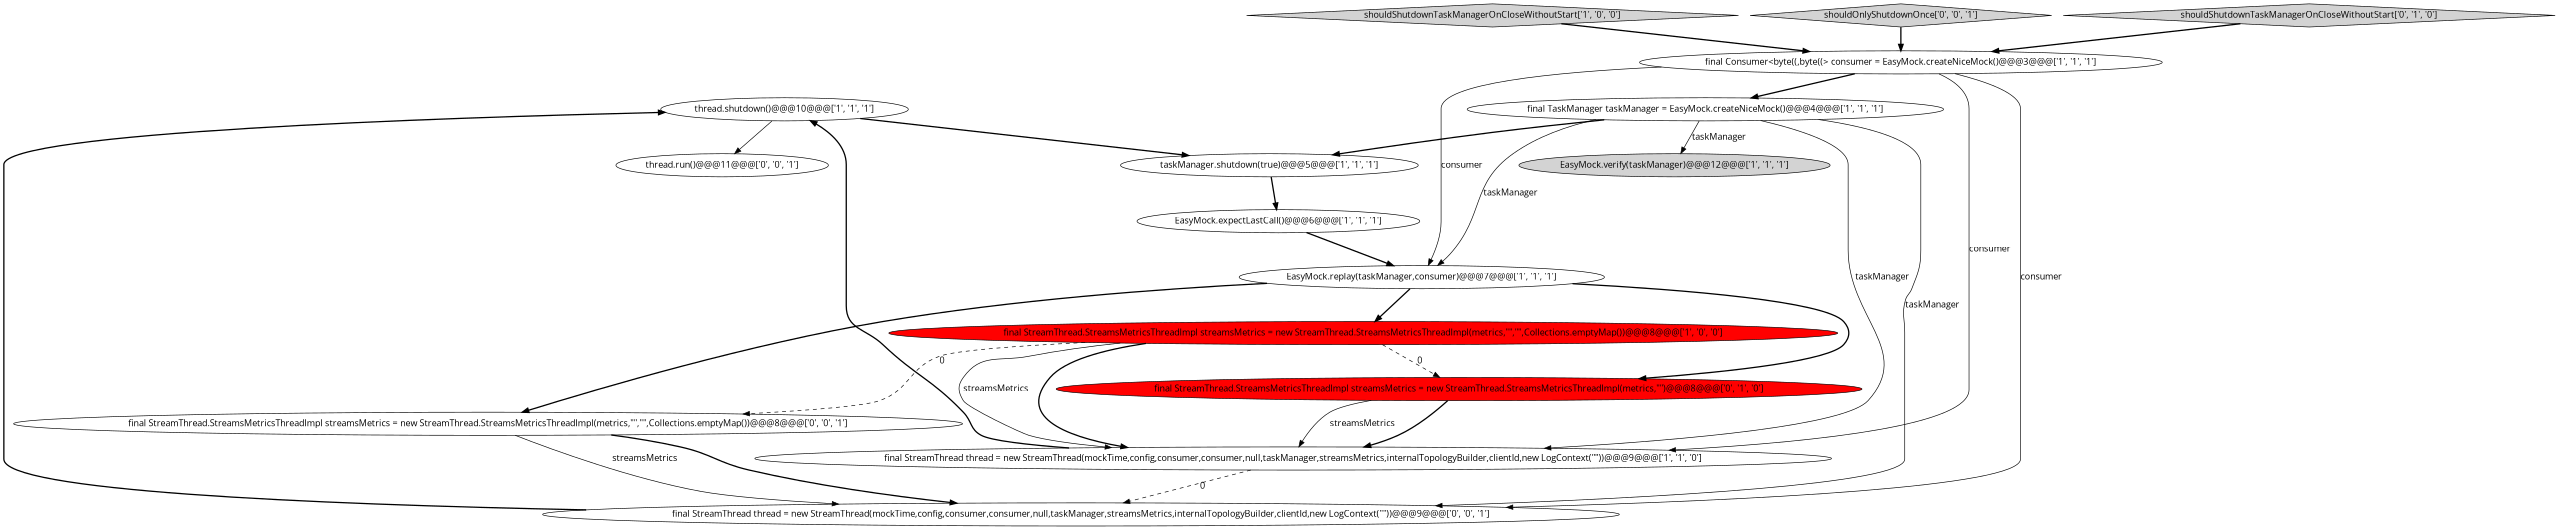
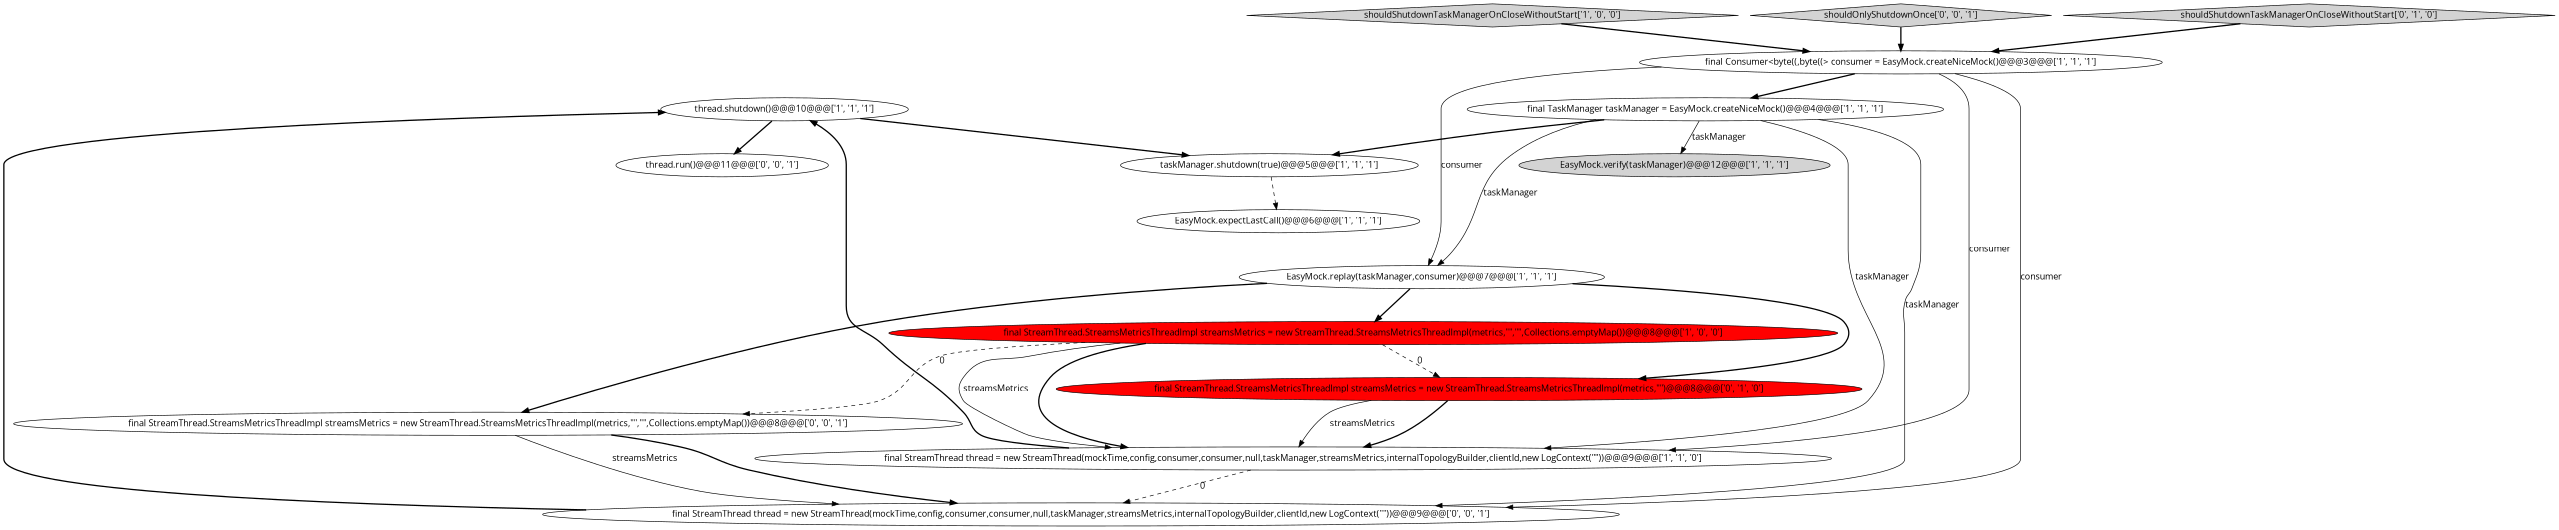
(756, 135) -> (756, 135)
(1273, 190) -> (1273, 190)
(1347, 248) -> none
